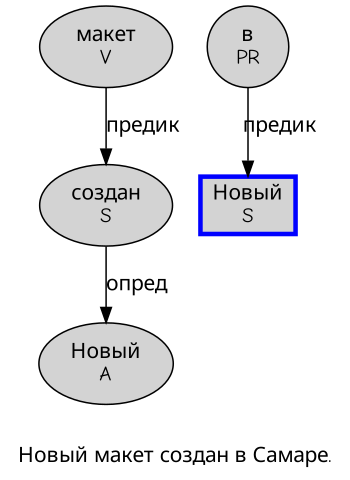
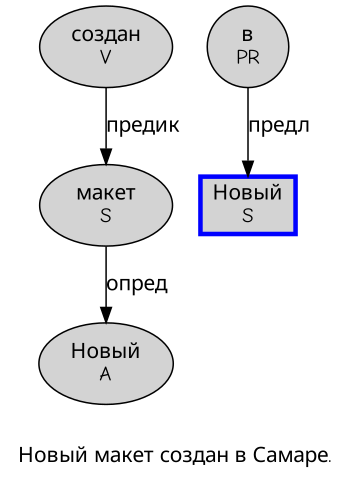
(106, 47) -> (106, 47)
(280, 126) -> (280, 126)
(106, 205) -> (106, 205)
